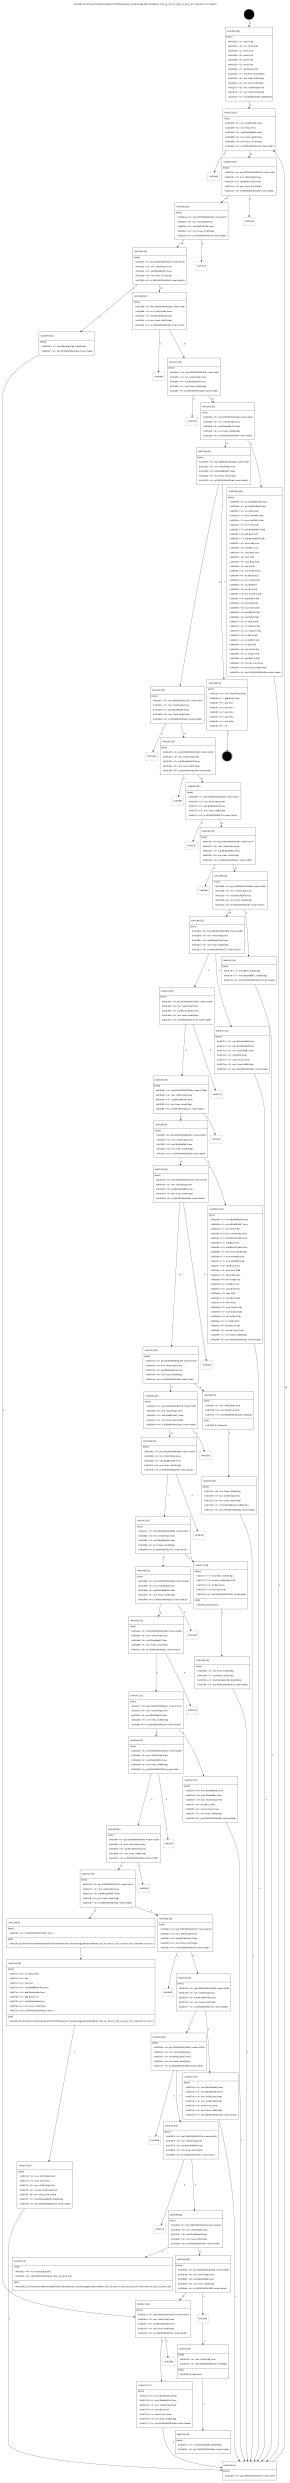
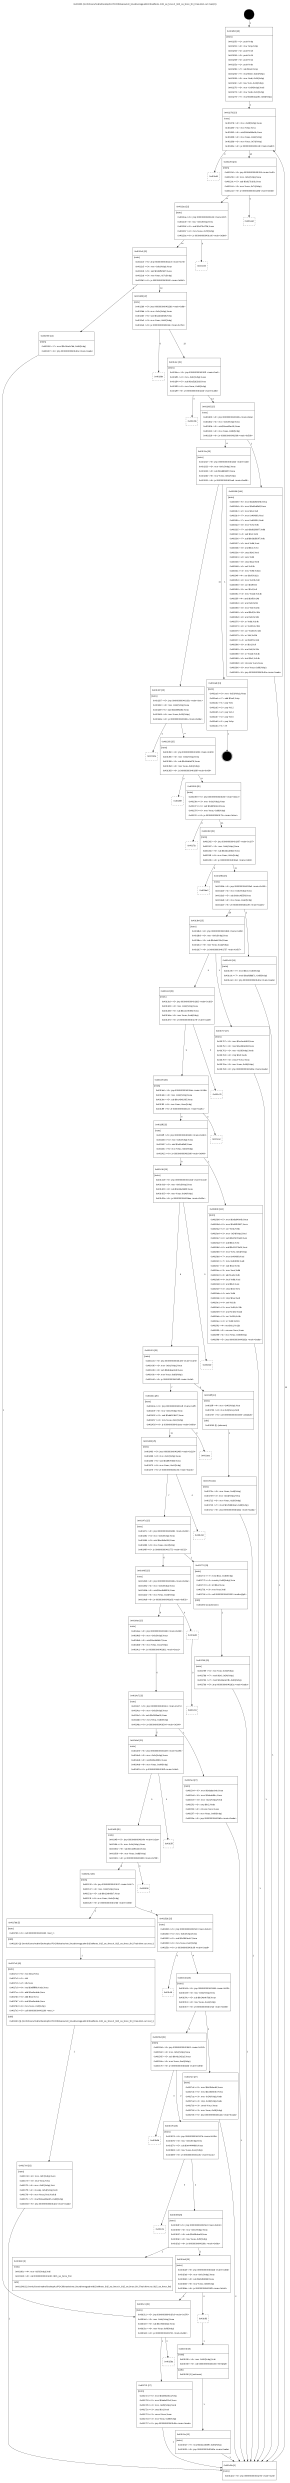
(179, 1679) -> (192, 1672)
none -> (227, 2457)
